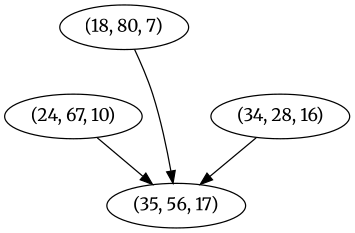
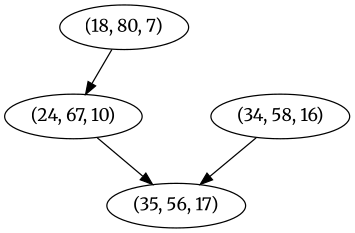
(157, 109) -> (102, 67)
(280, 116) -> (280, 116)
